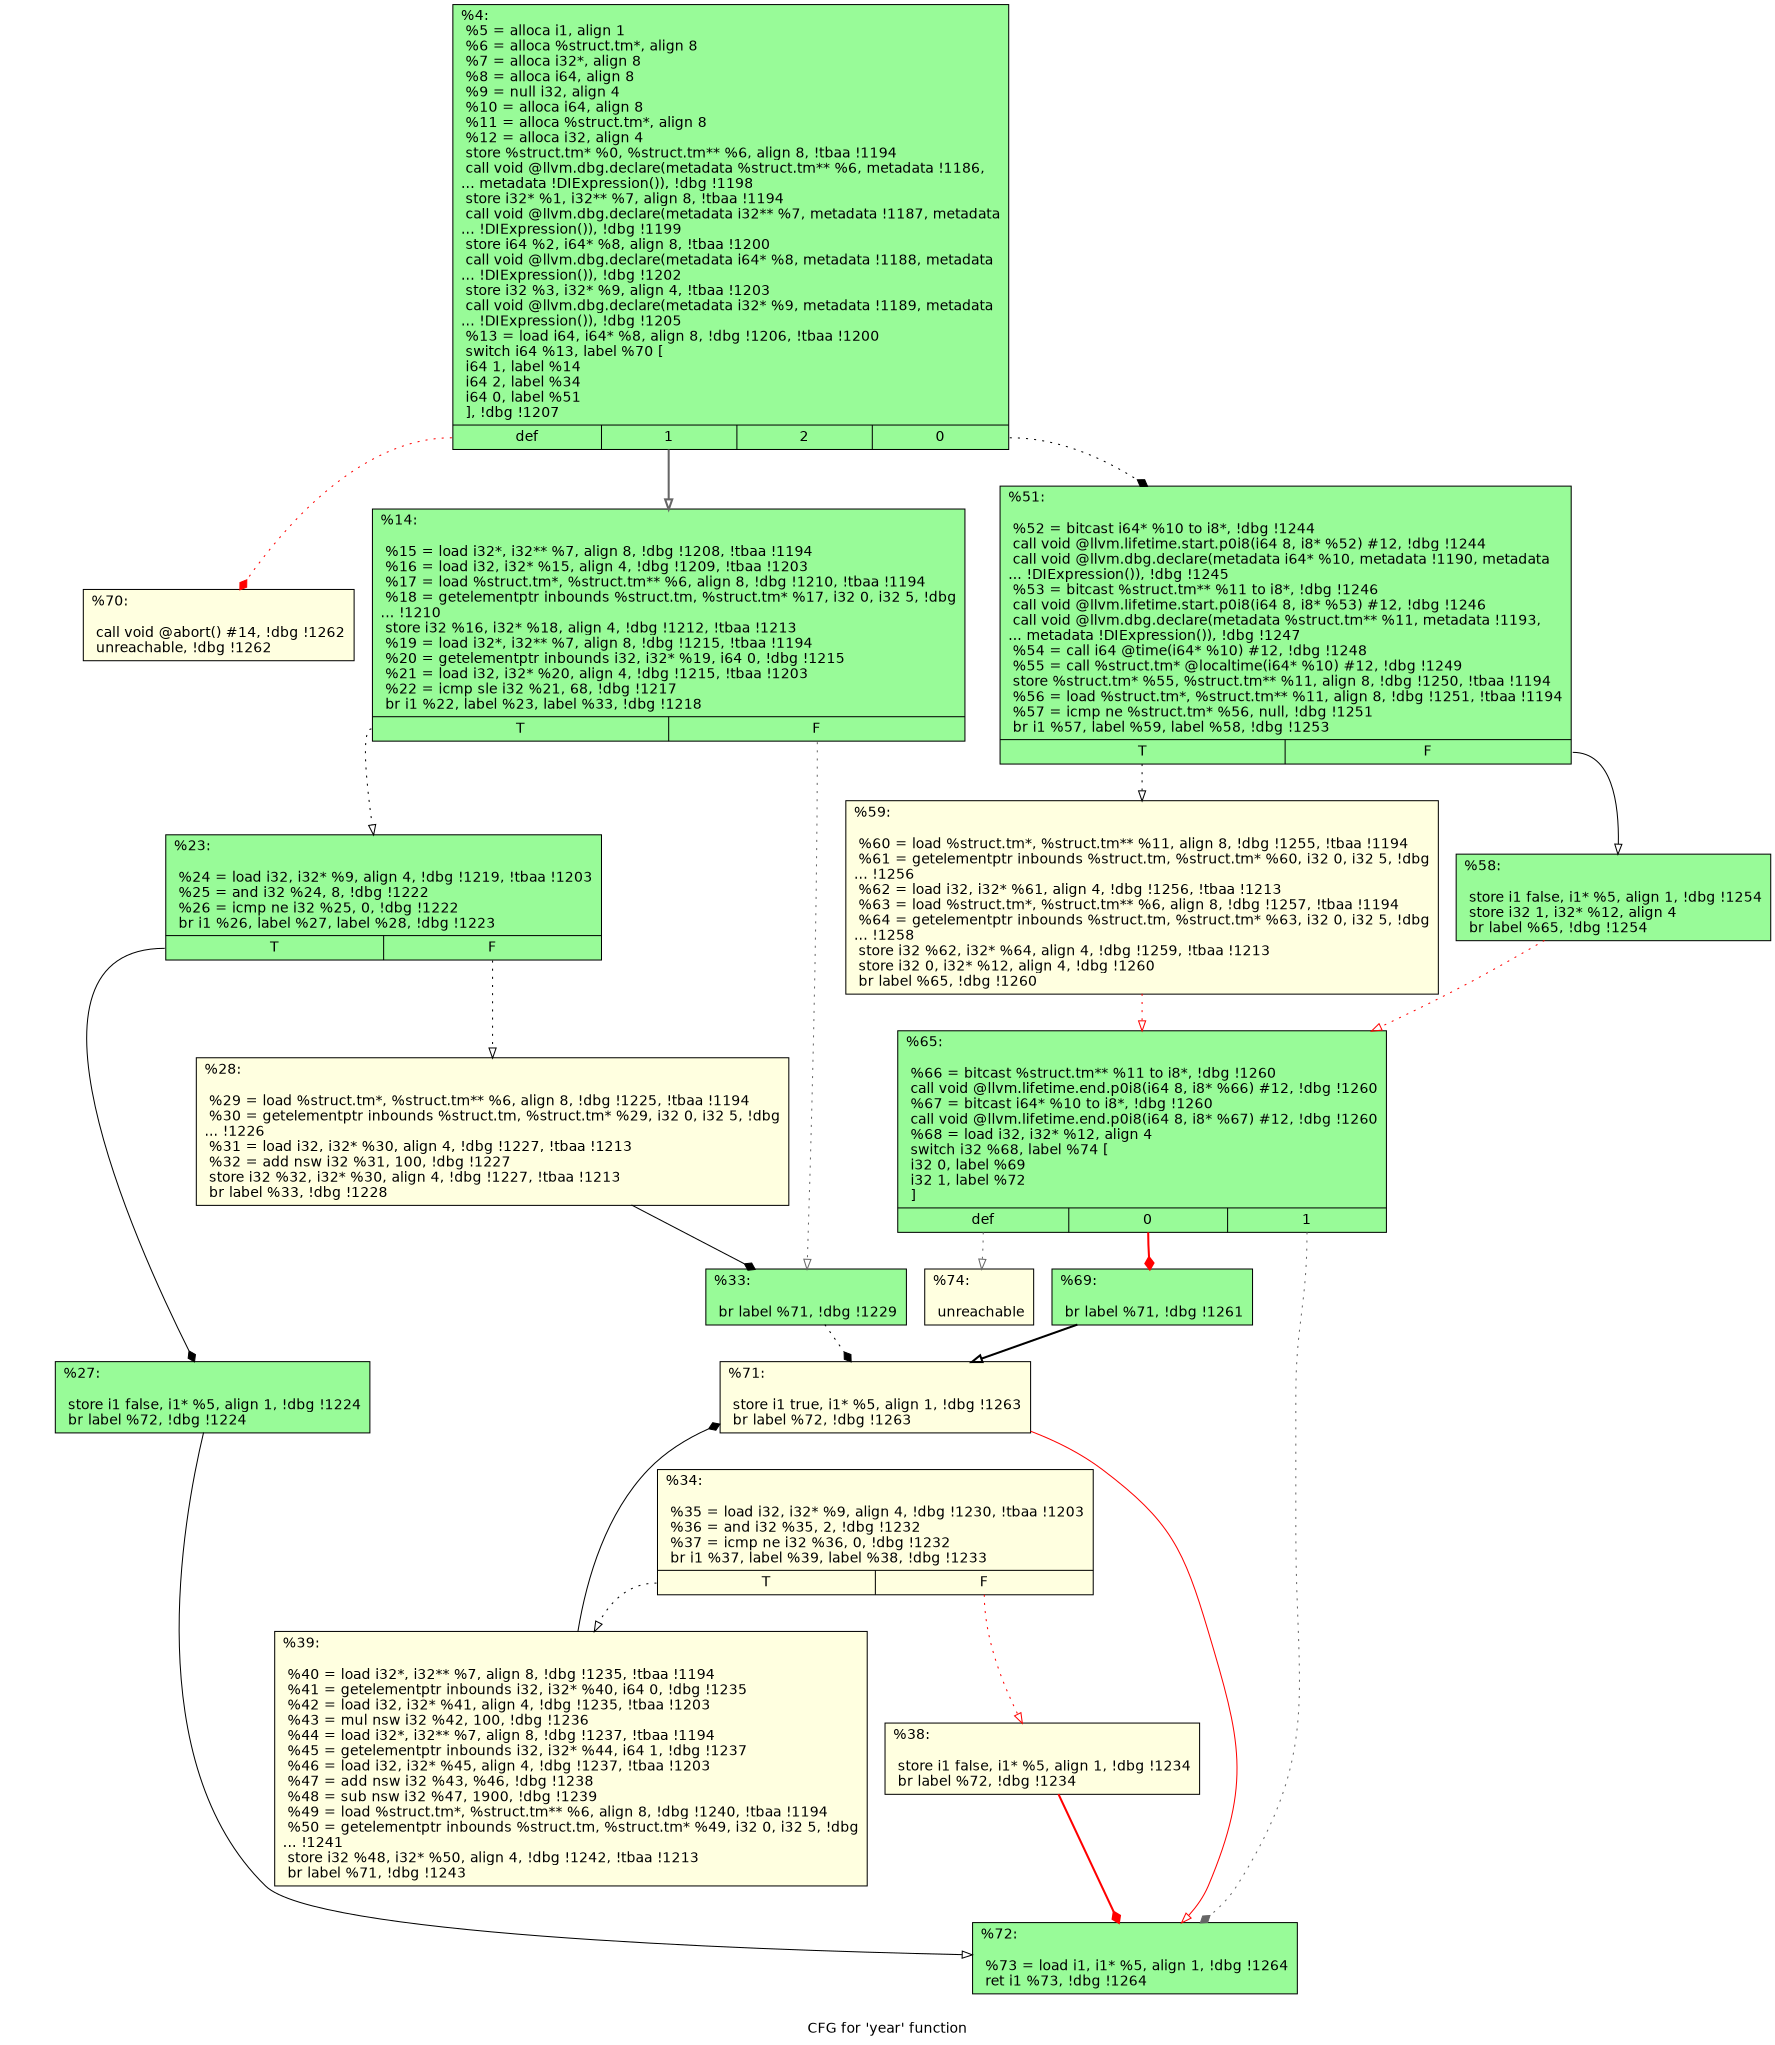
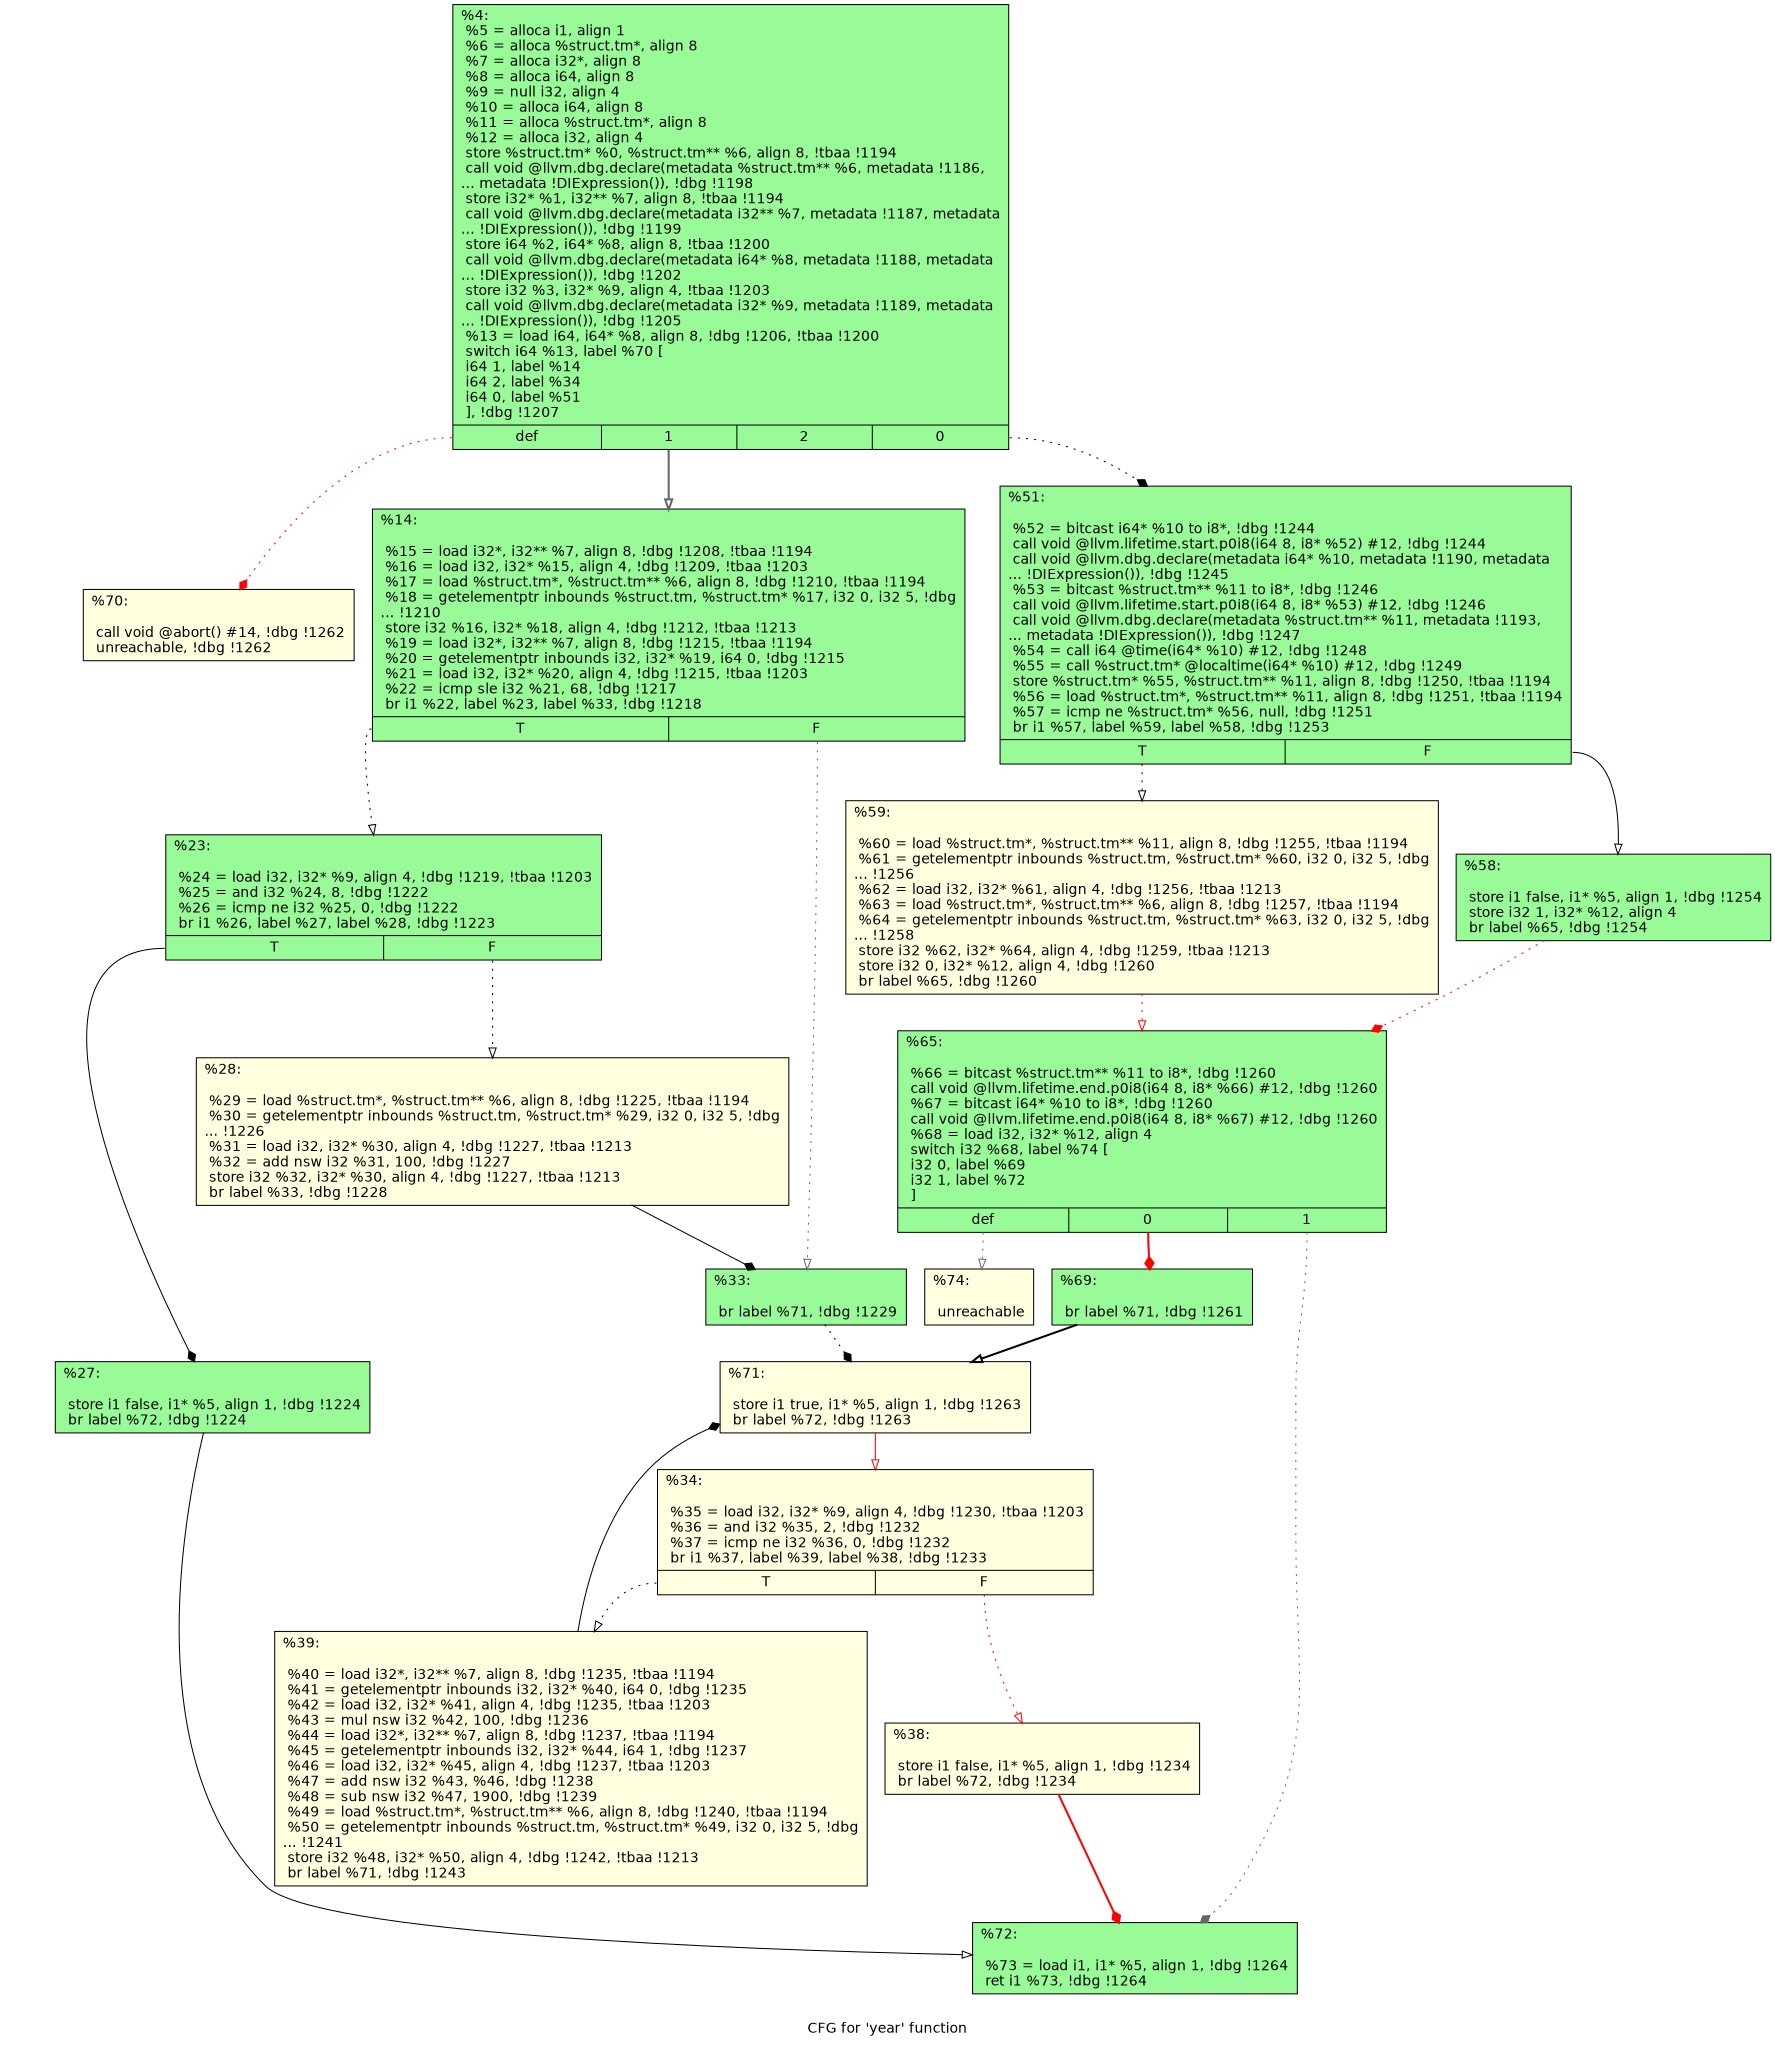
(1464, 986) -> (1464, 986)
(1211, 1640) -> (875, 1446)
